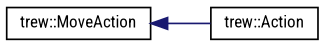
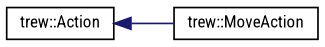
(189, 23) -> (152, 23)
